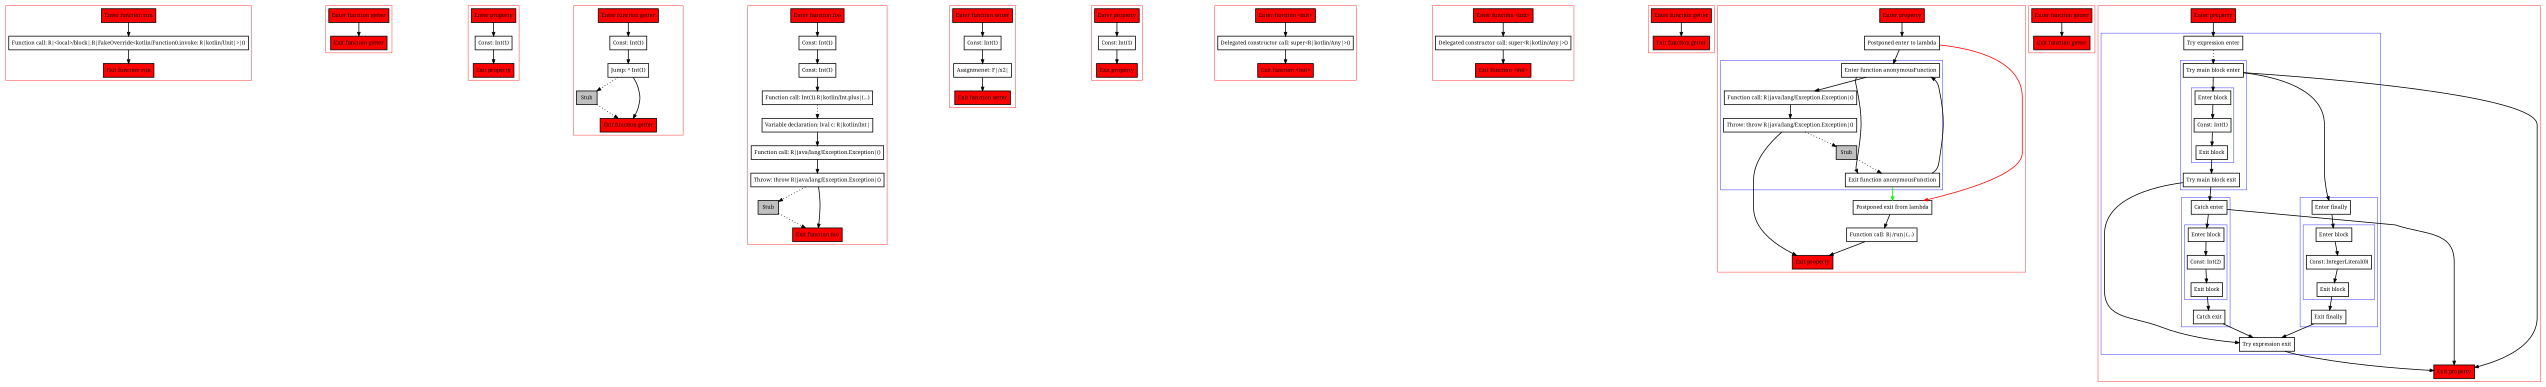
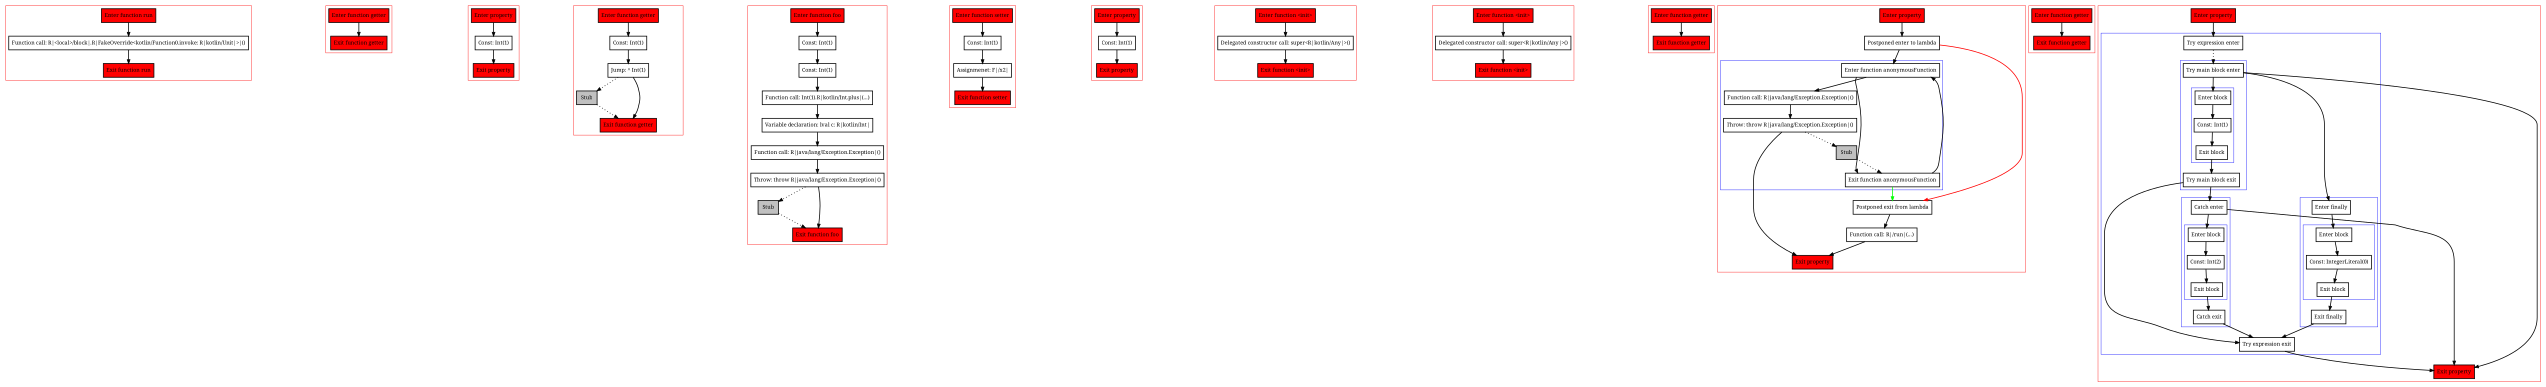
(817, 110) -> (817, 110)
